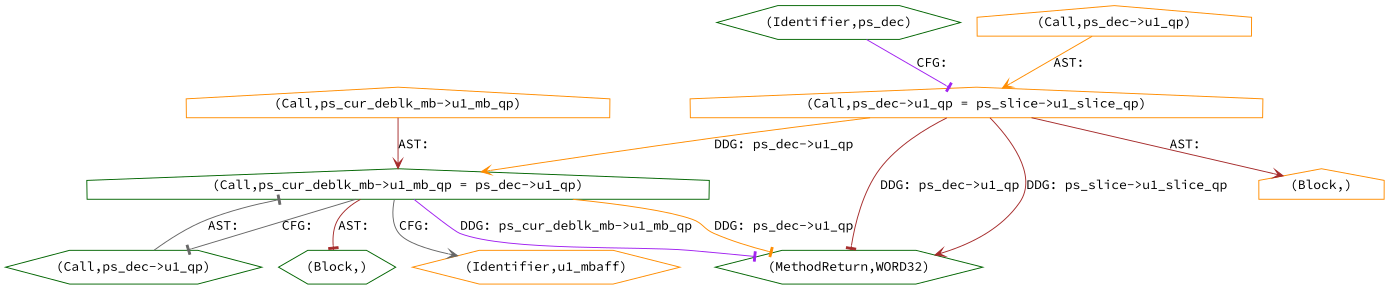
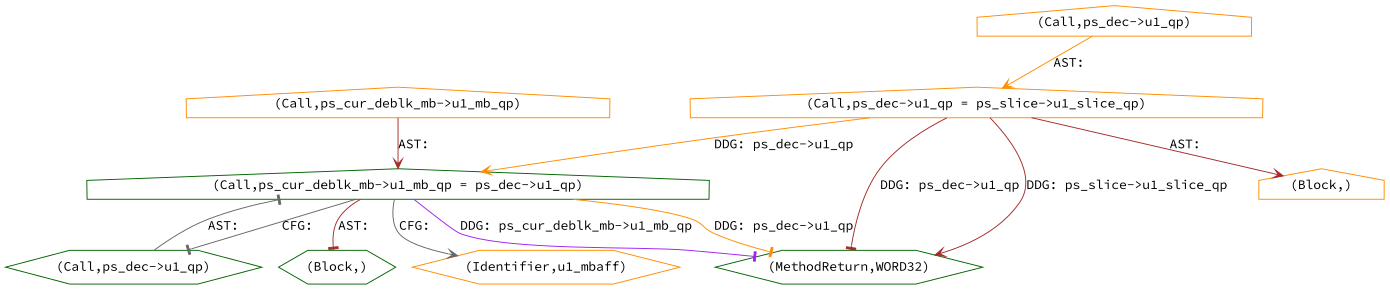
(839, 22) -> none
